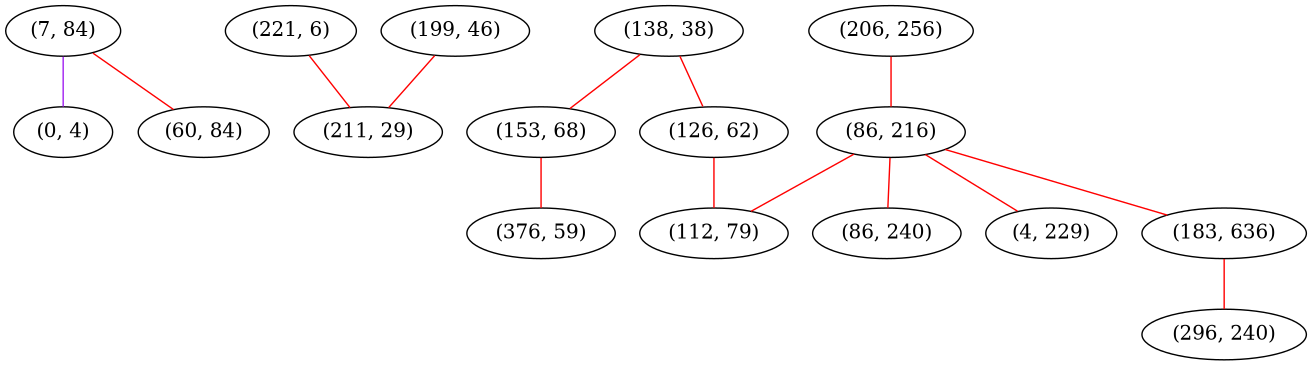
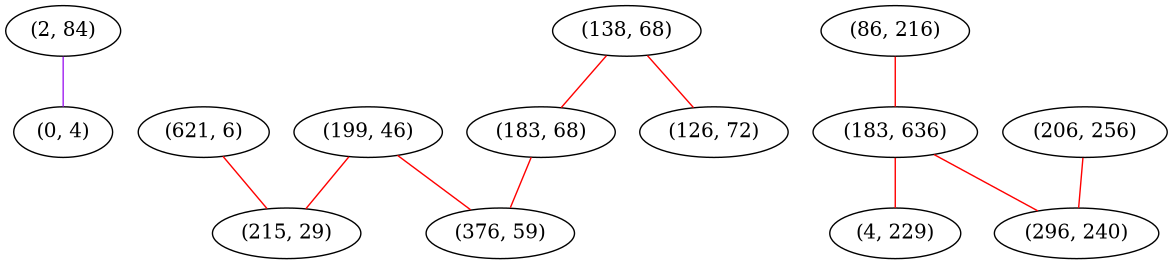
(63, 31) -> (63, 31)
(291, 31) -> (204, 132)
(669, 31) -> (627, 31)
(891, 82) -> (1081, 183)
(204, 132) -> none
(368, 132) -> (287, 233)
(541, 132) -> (541, 132)
(714, 132) -> (714, 132)
none -> (434, 183)
(971, 183) -> (895, 183)
(714, 233) -> none
(887, 233) -> none
